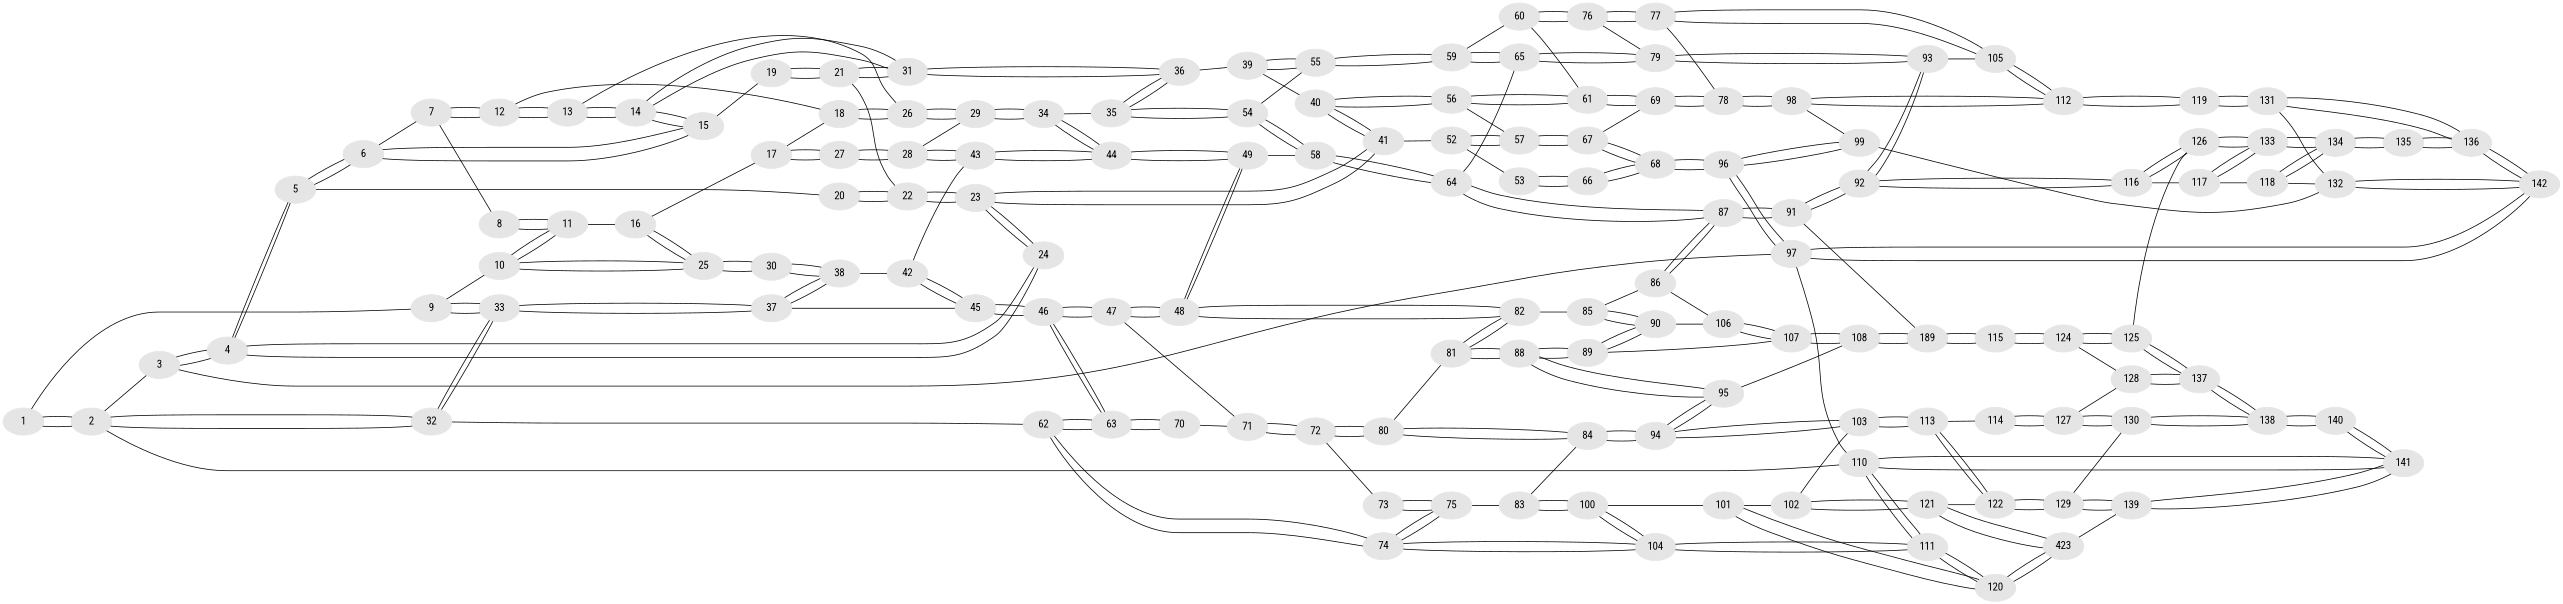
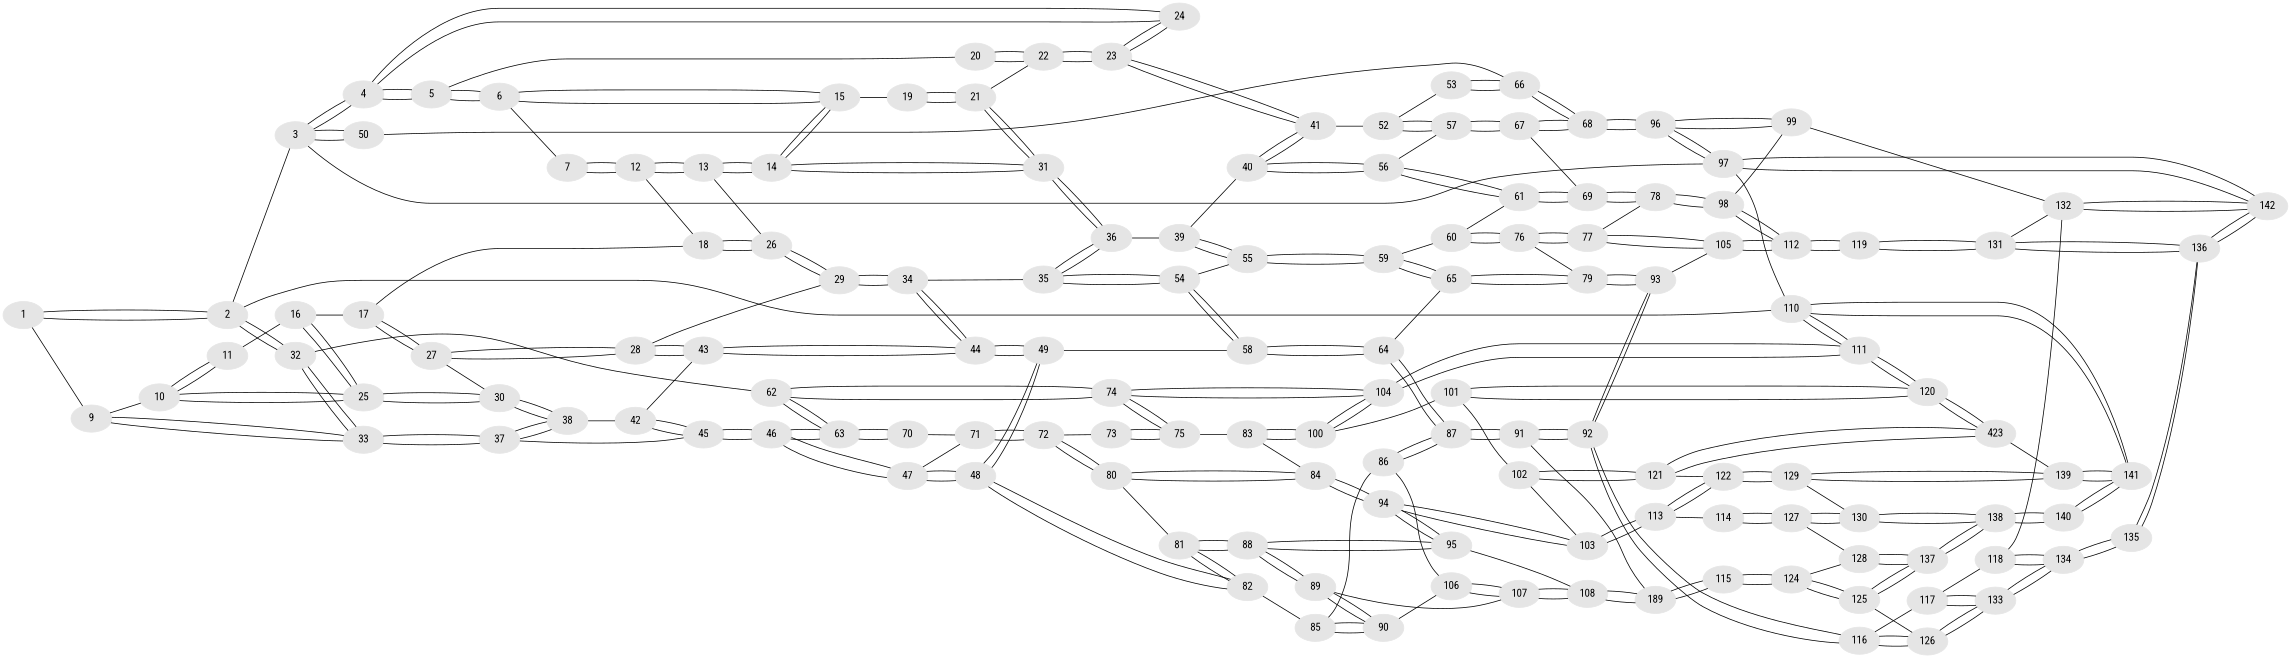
none -> (363, 135)
(499, 224) -> none
none -> (465, 377)
